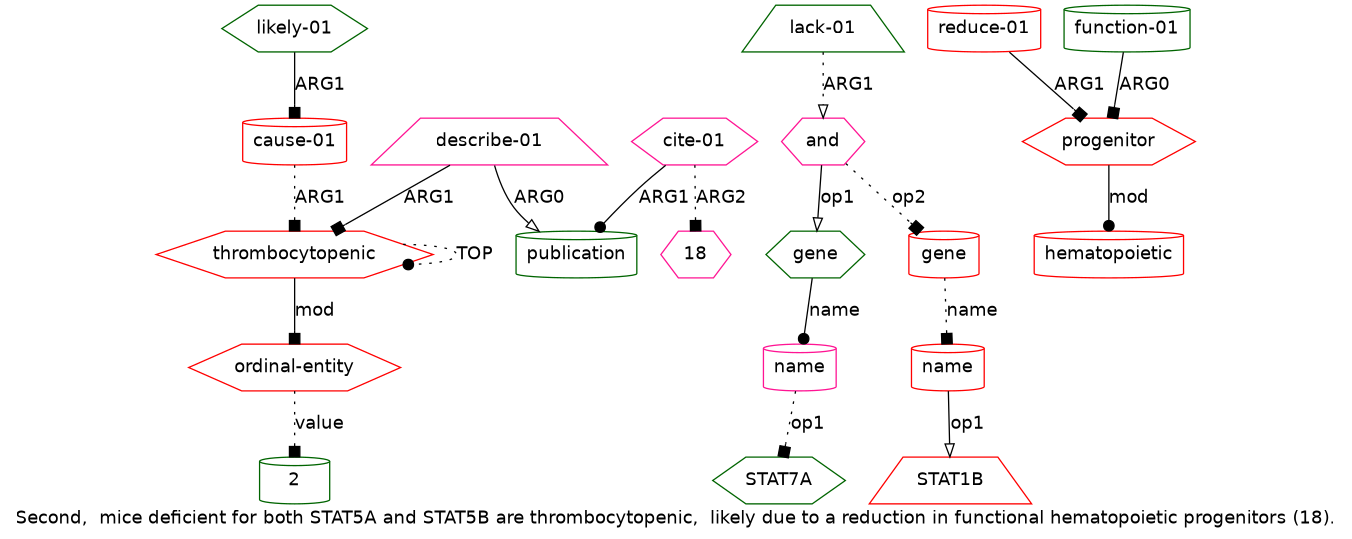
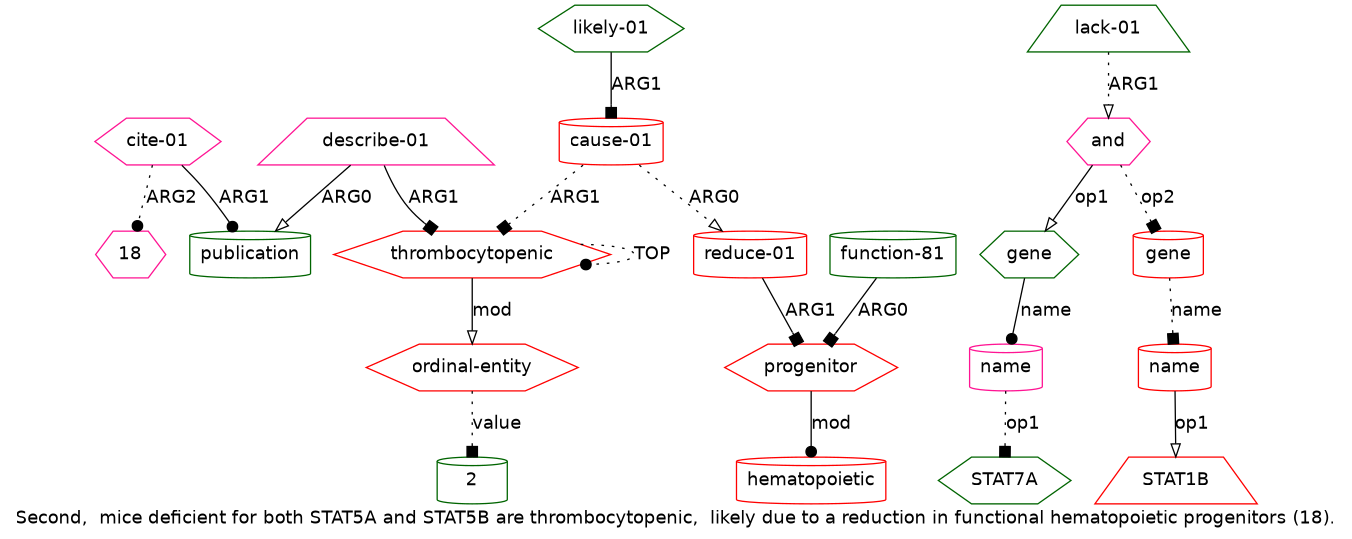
(1127, 29) -> (893, 255)
(695, 192) -> (146, 193)
none -> (675, 194)
(295, 304) -> (472, 304)
